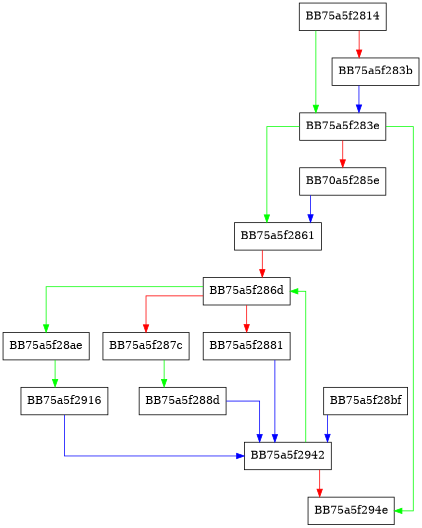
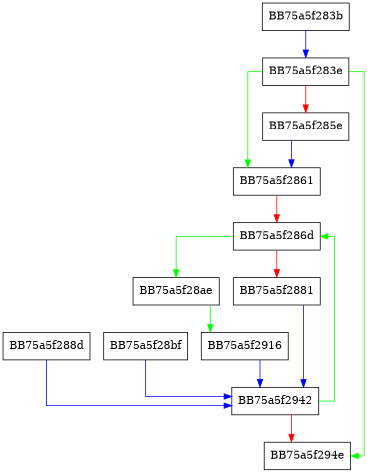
(343, 17) -> none
(343, 181) -> (306, 127)
(146, 346) -> none
